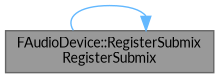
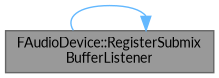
(110, 52) -> (110, 52)
